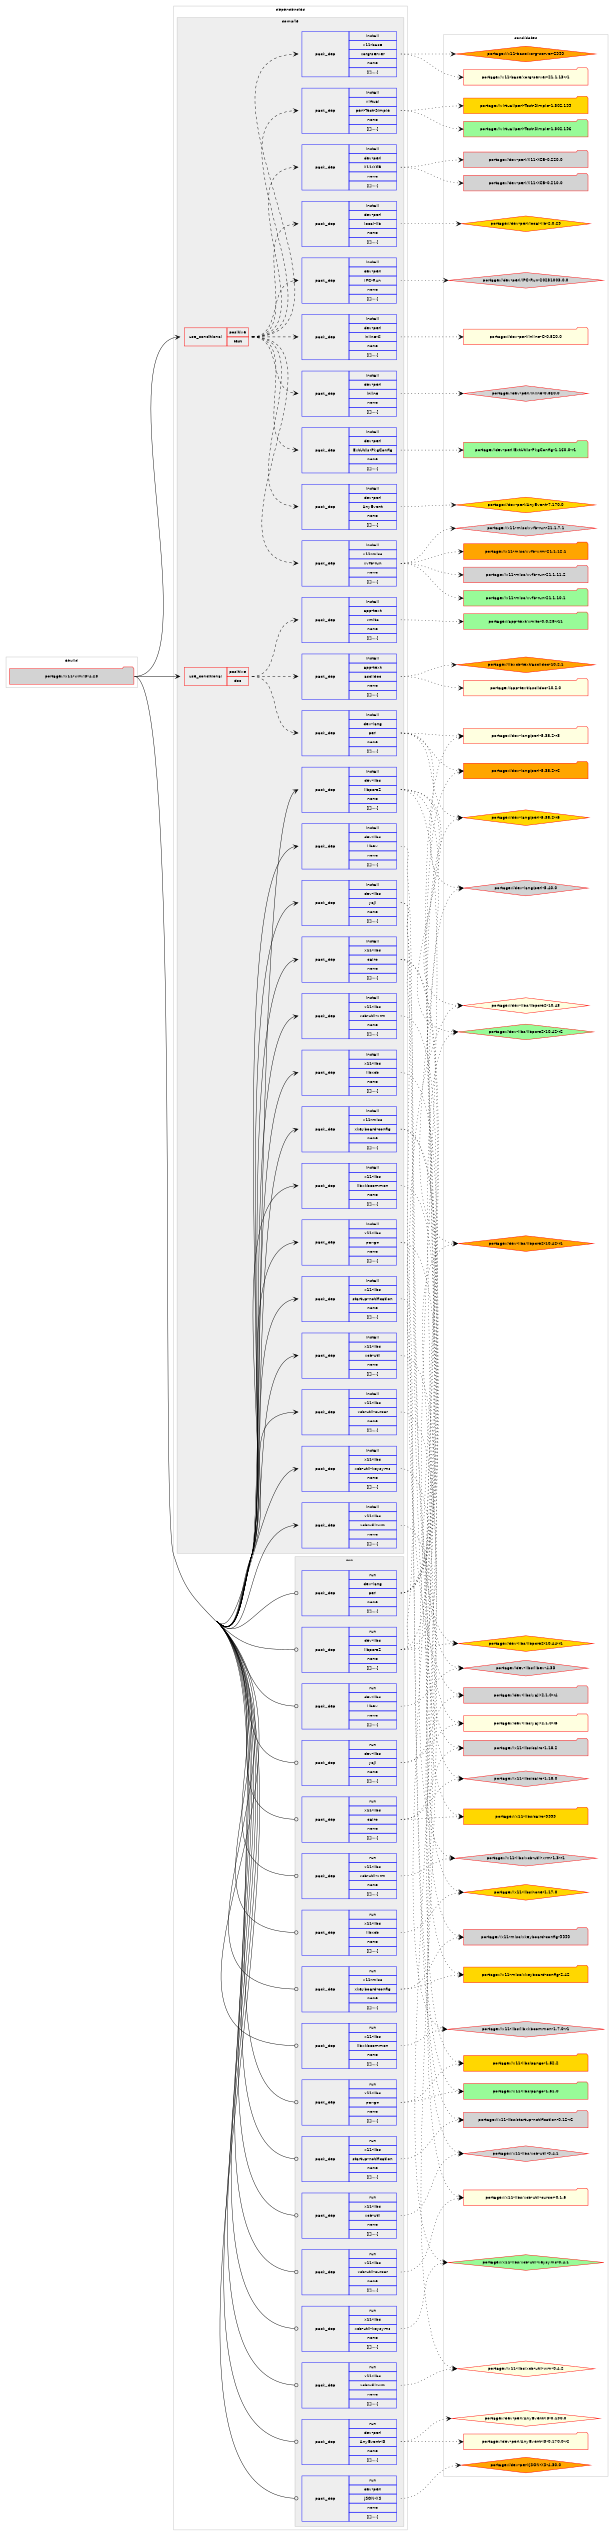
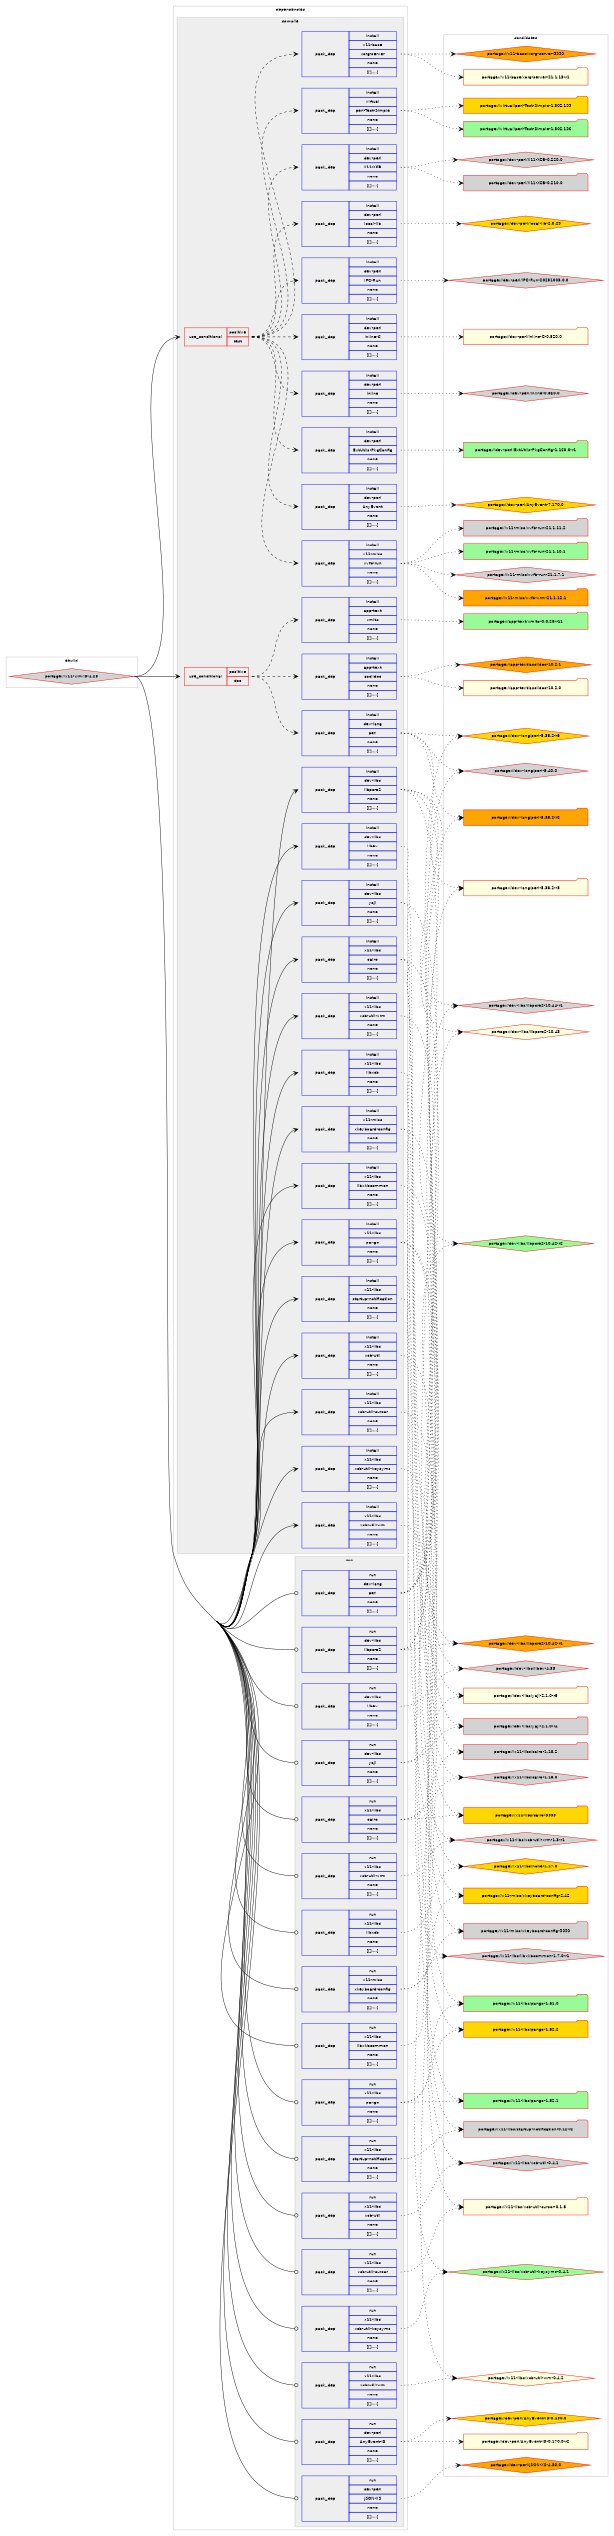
(526, 54) -> (526, 54)
(526, 160) -> (526, 160)
(526, 665) -> (526, 665)
(72, 676) -> (72, 676)
(526, 1644) -> (526, 1006)
none -> (526, 2101)
(526, 2418) -> (526, 2418)
